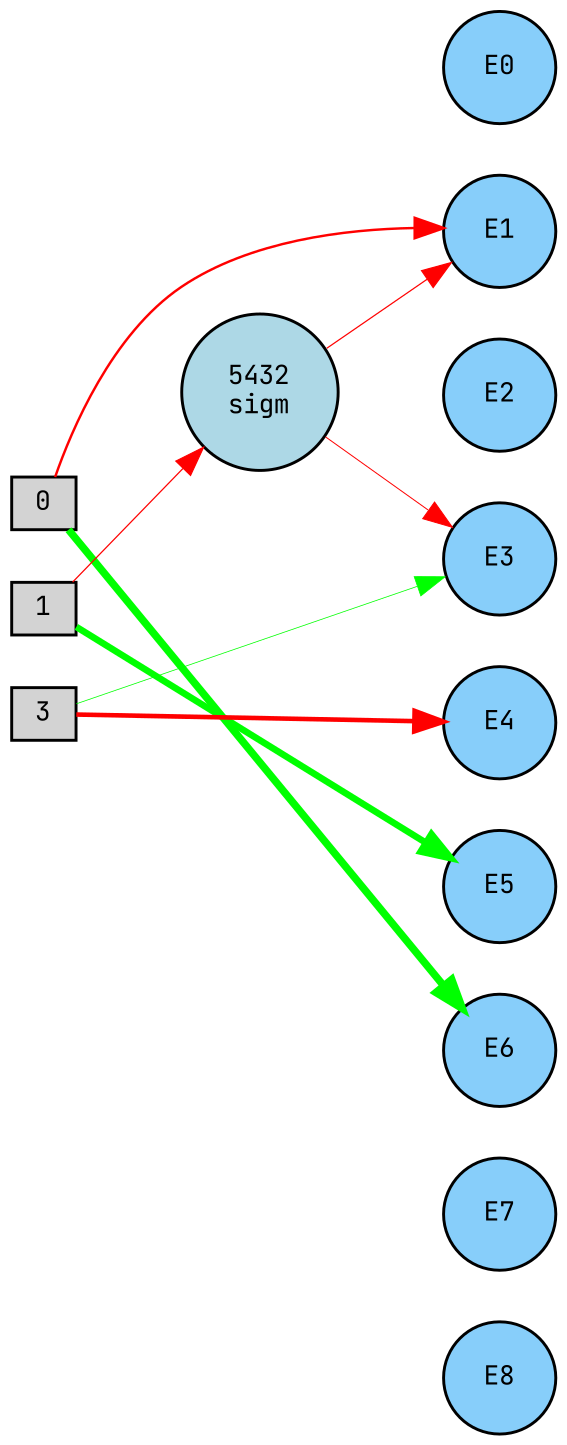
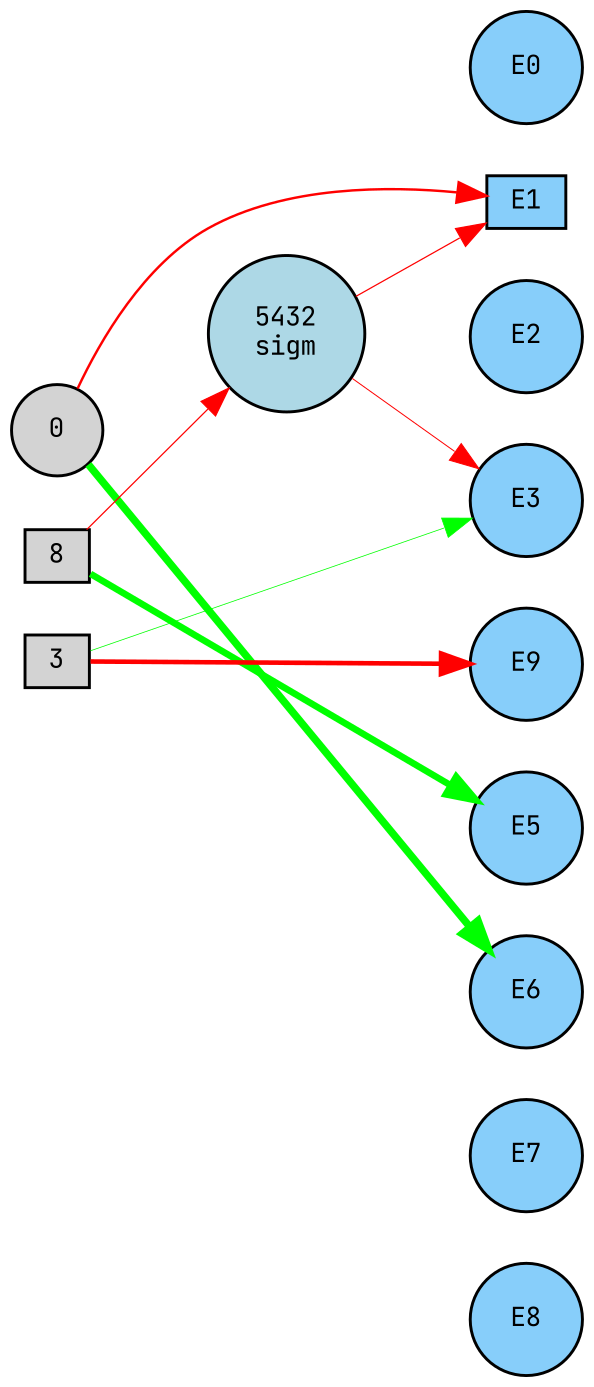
(500, 231) -> (526, 202)
(44, 503) -> (57, 430)
(44, 609) -> (57, 556)
(500, 723) -> (526, 664)
